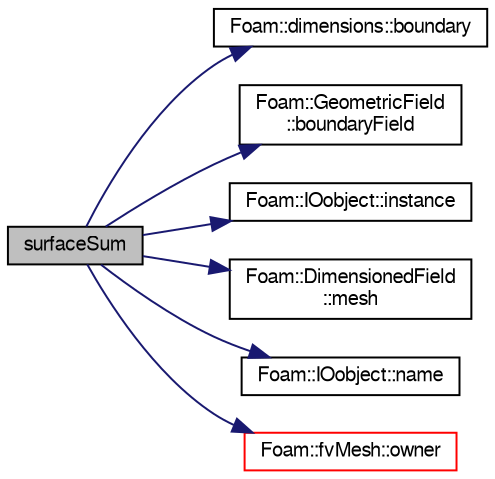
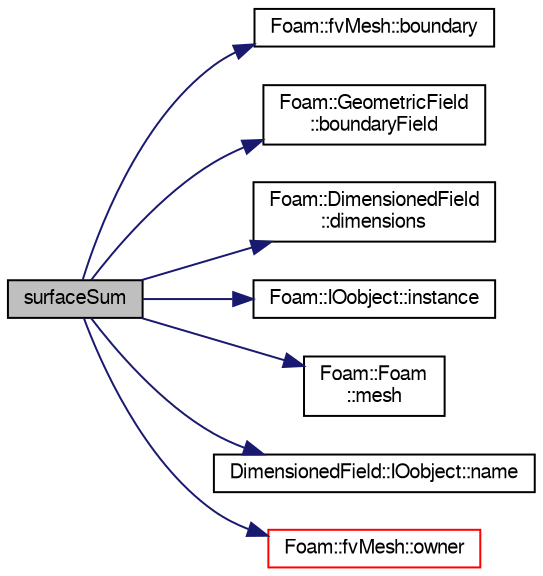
(351, 28) -> (374, 28)
none -> (374, 212)
(351, 289) -> (374, 386)
(351, 376) -> (374, 473)
